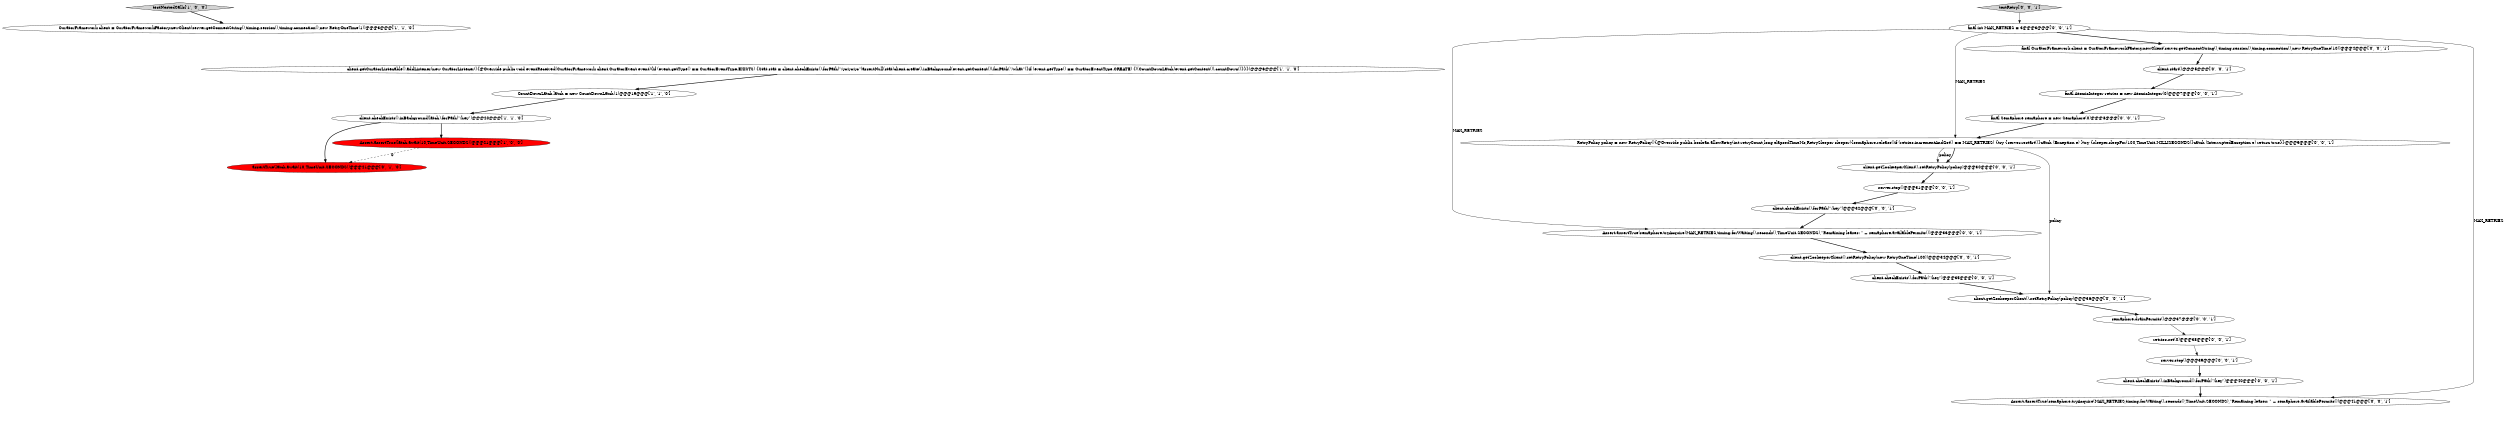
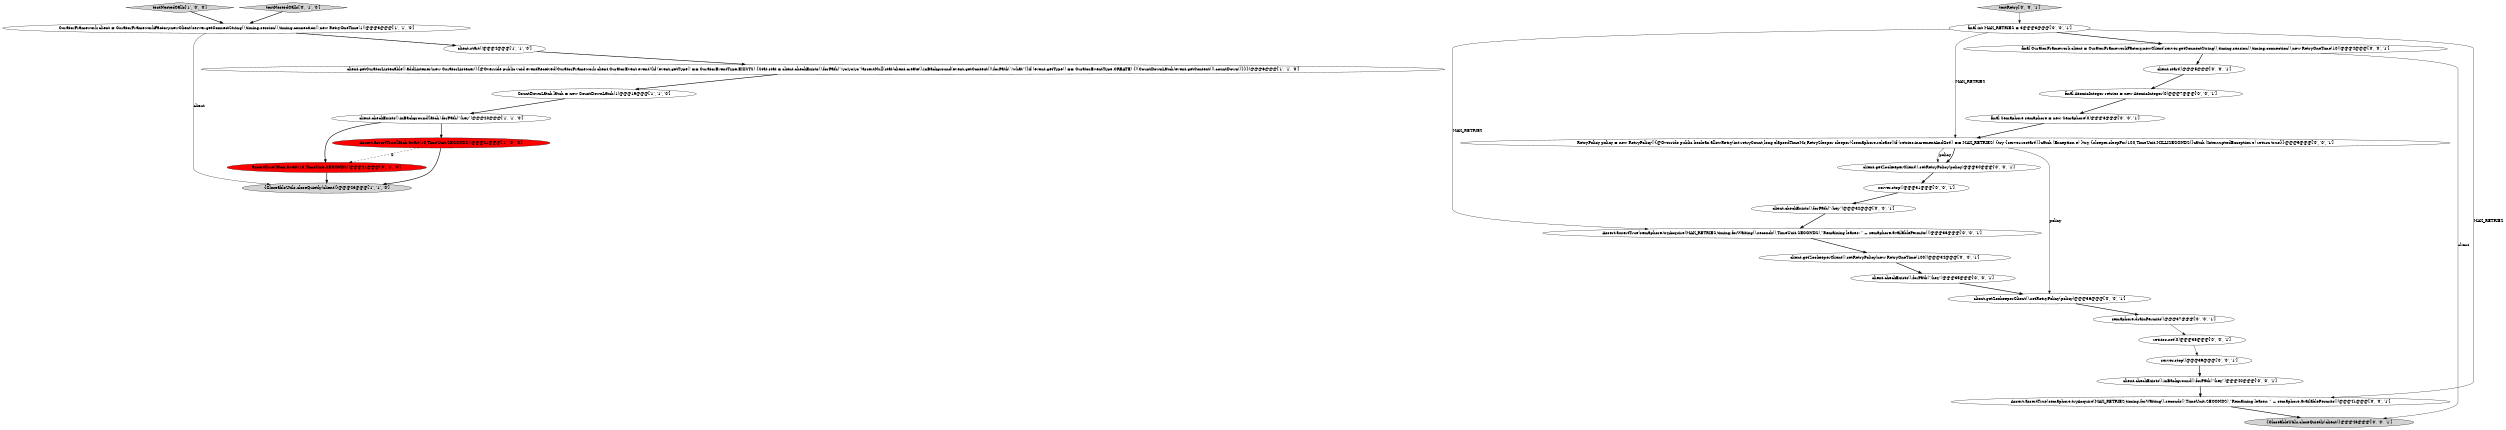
none -> (293, 8)
none -> (495, 49)
none -> (327, 188)
none -> (2329, 422)
